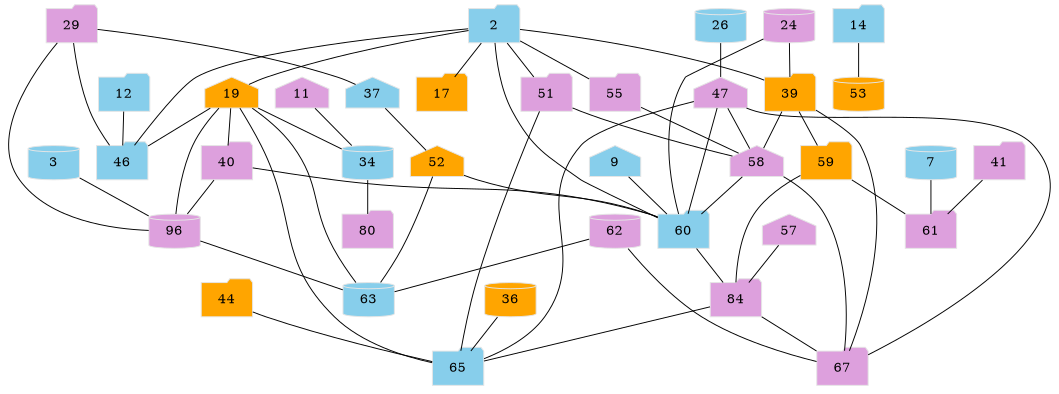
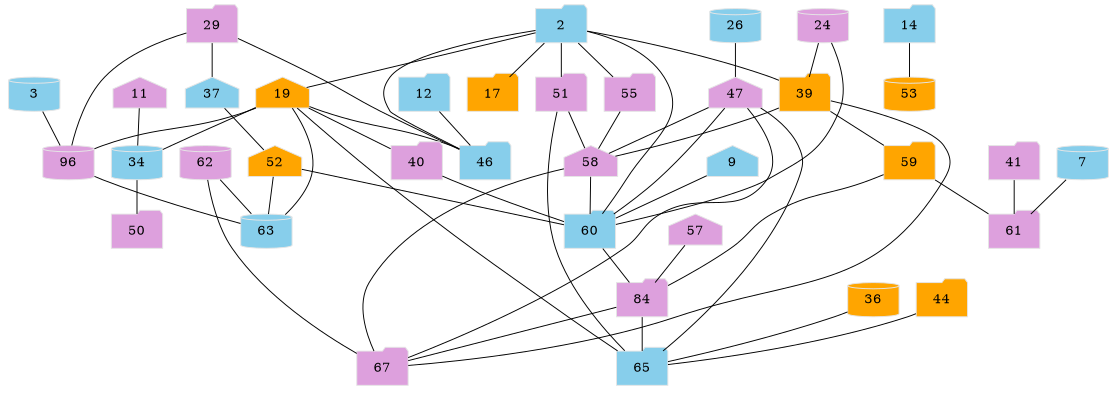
(201, 197) -> none
(368, 231) -> (137, 231)
